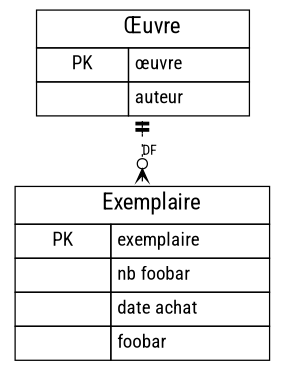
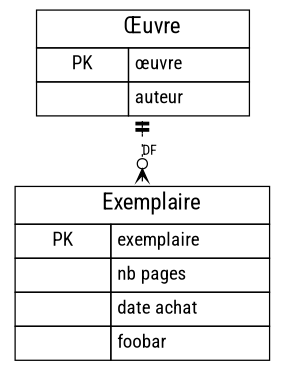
(154, 274) -> (152, 274)
